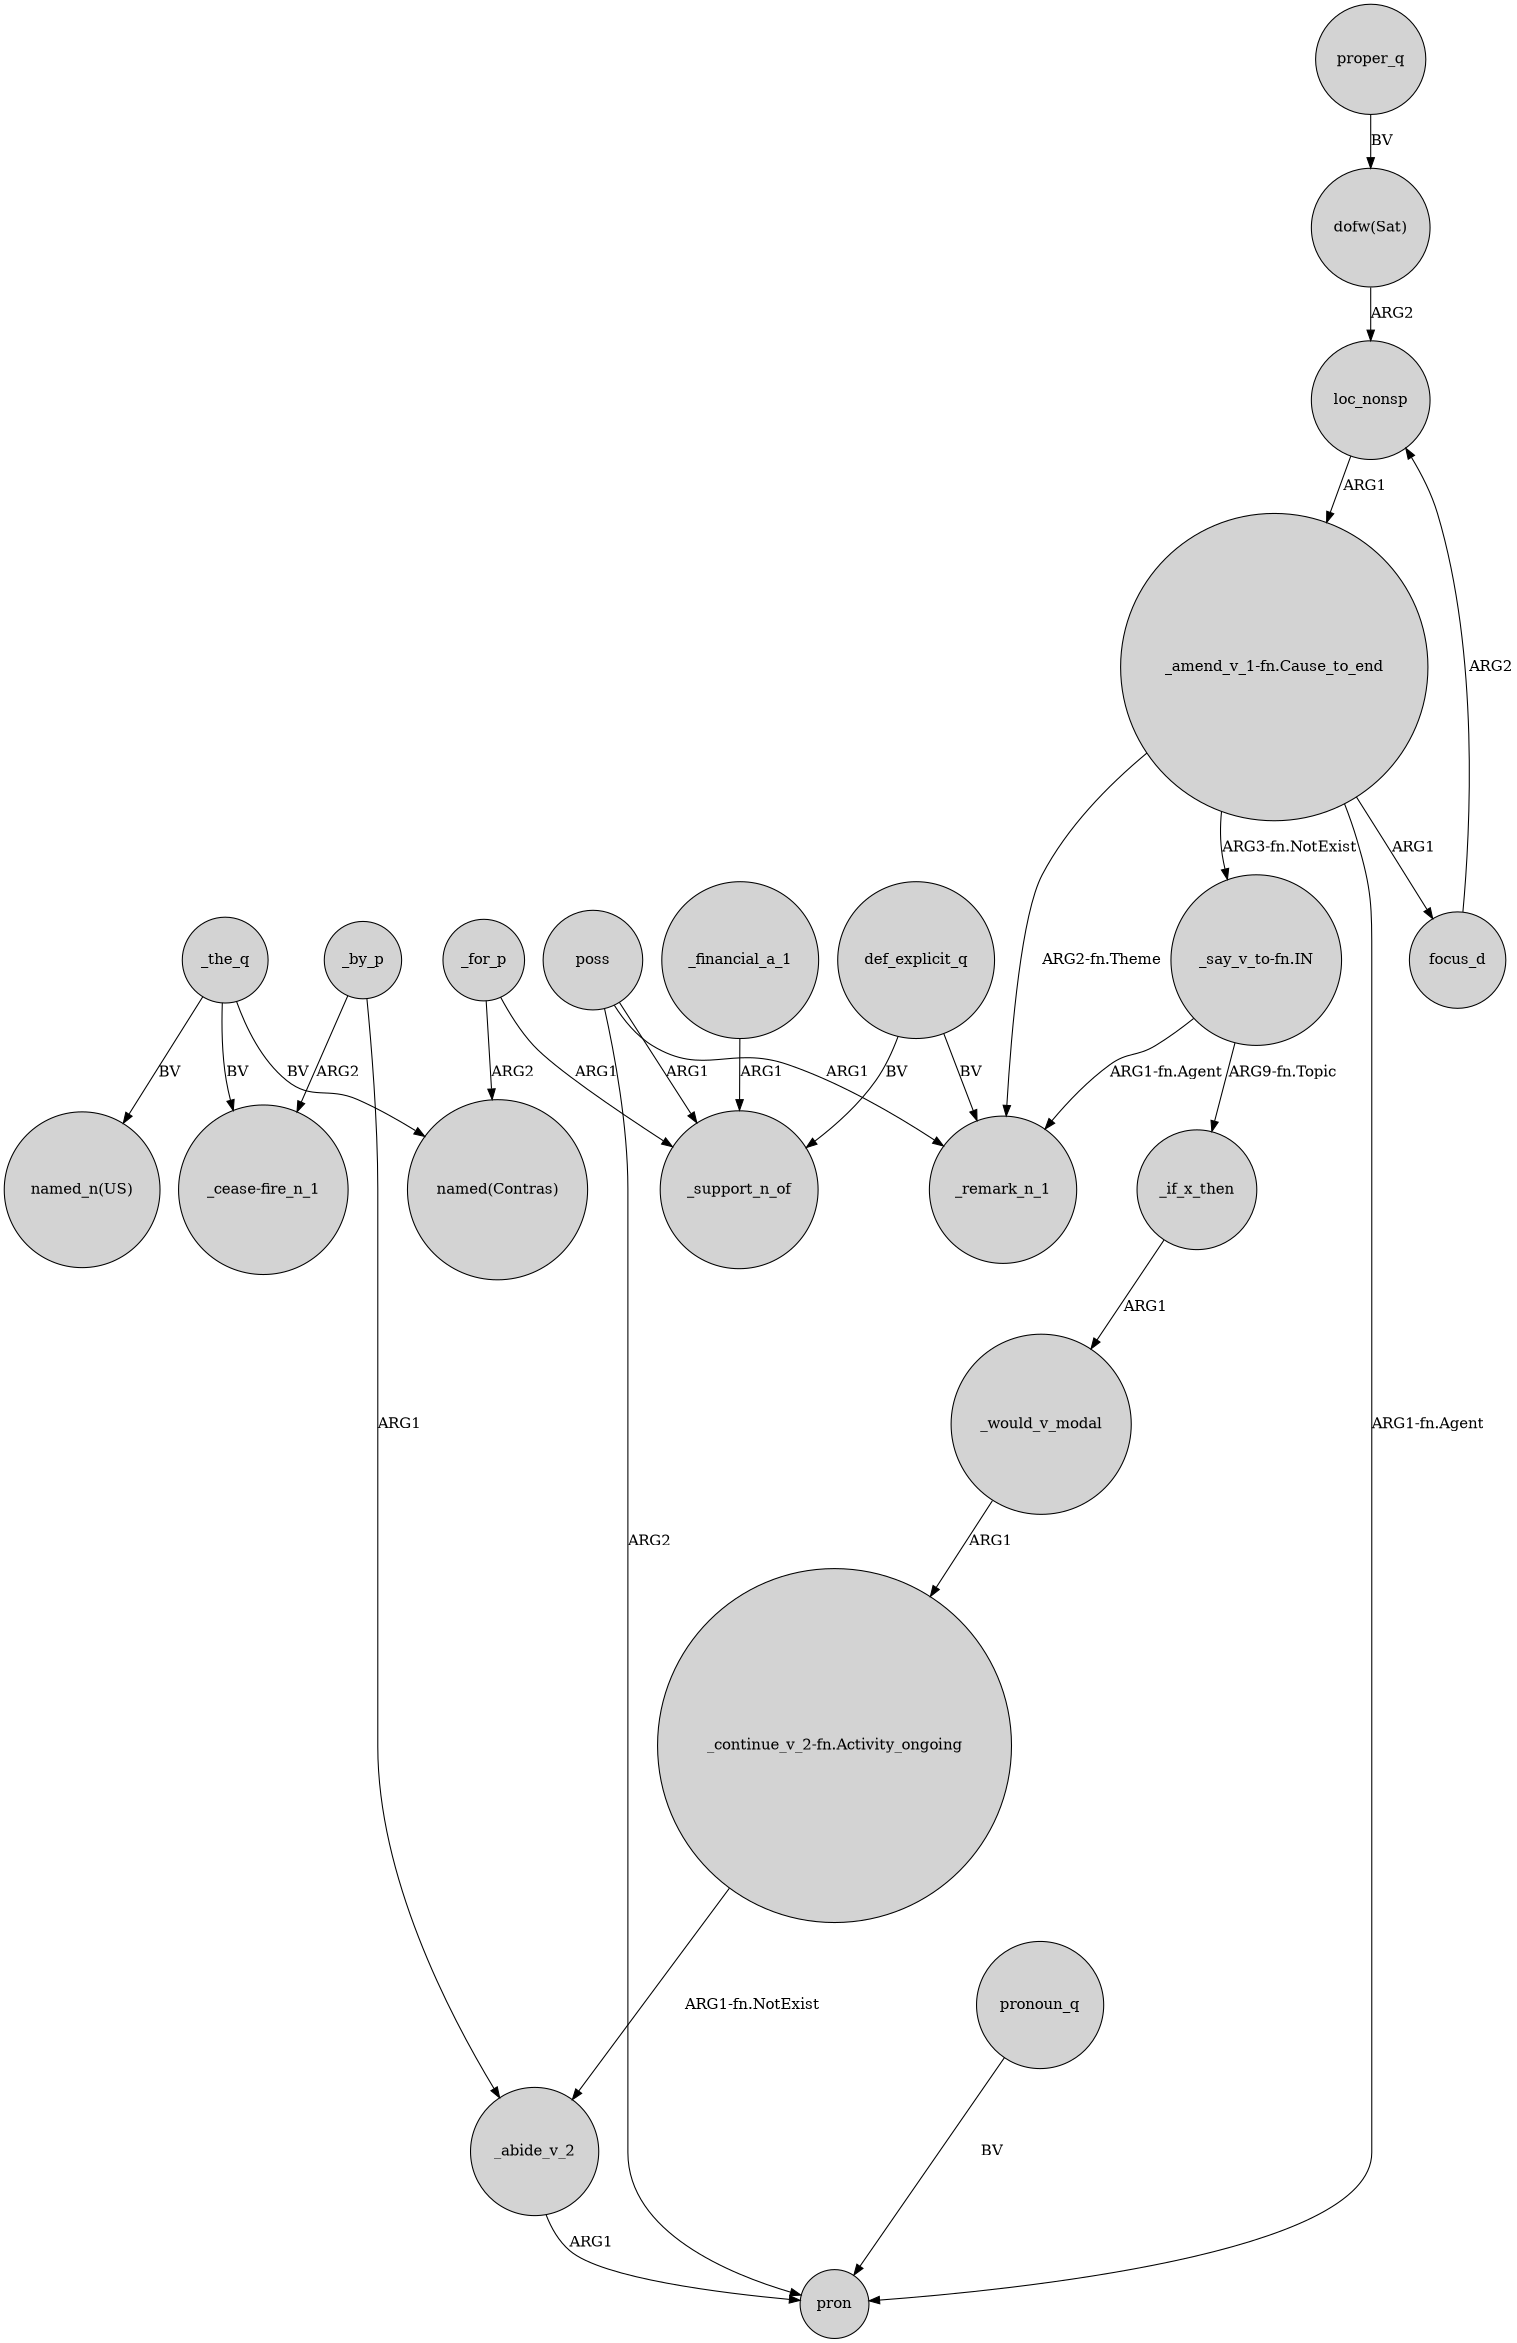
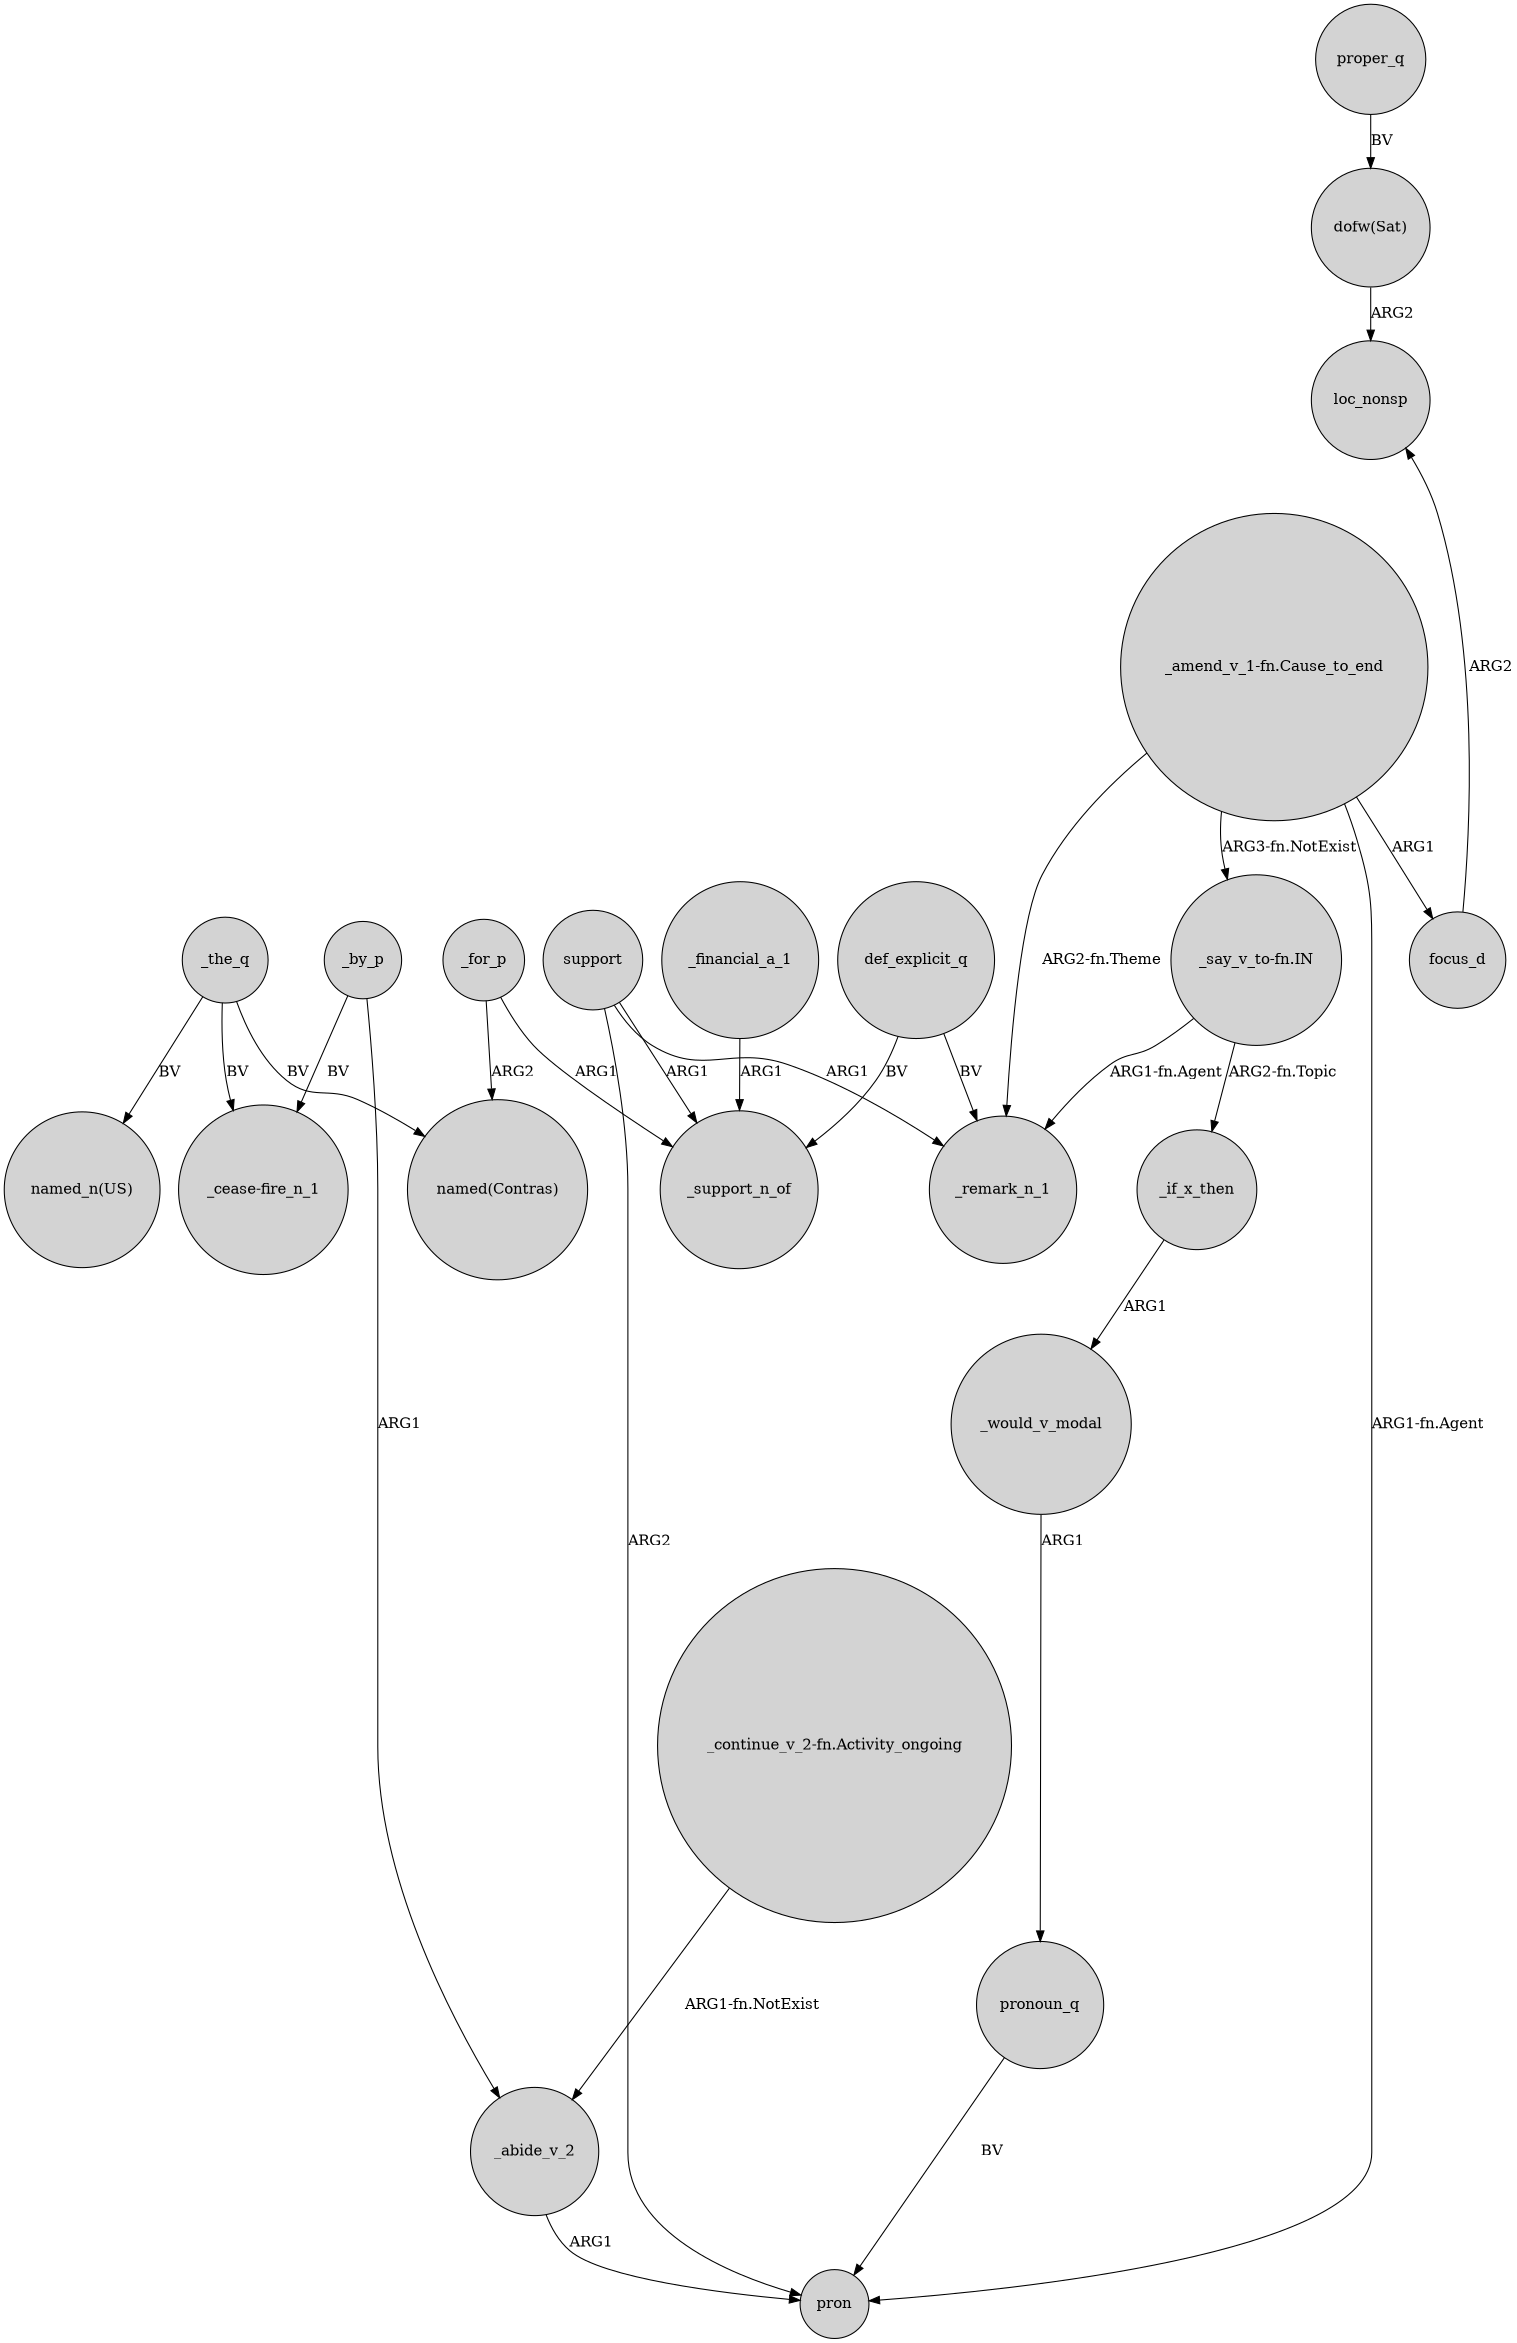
(1341, 484) -> none
(593, 960) -> (593, 960)
(338, 1073) -> (338, 1073)
(1283, 1073) -> (1283, 1073)
(964, 1544) -> (1041, 1723)
